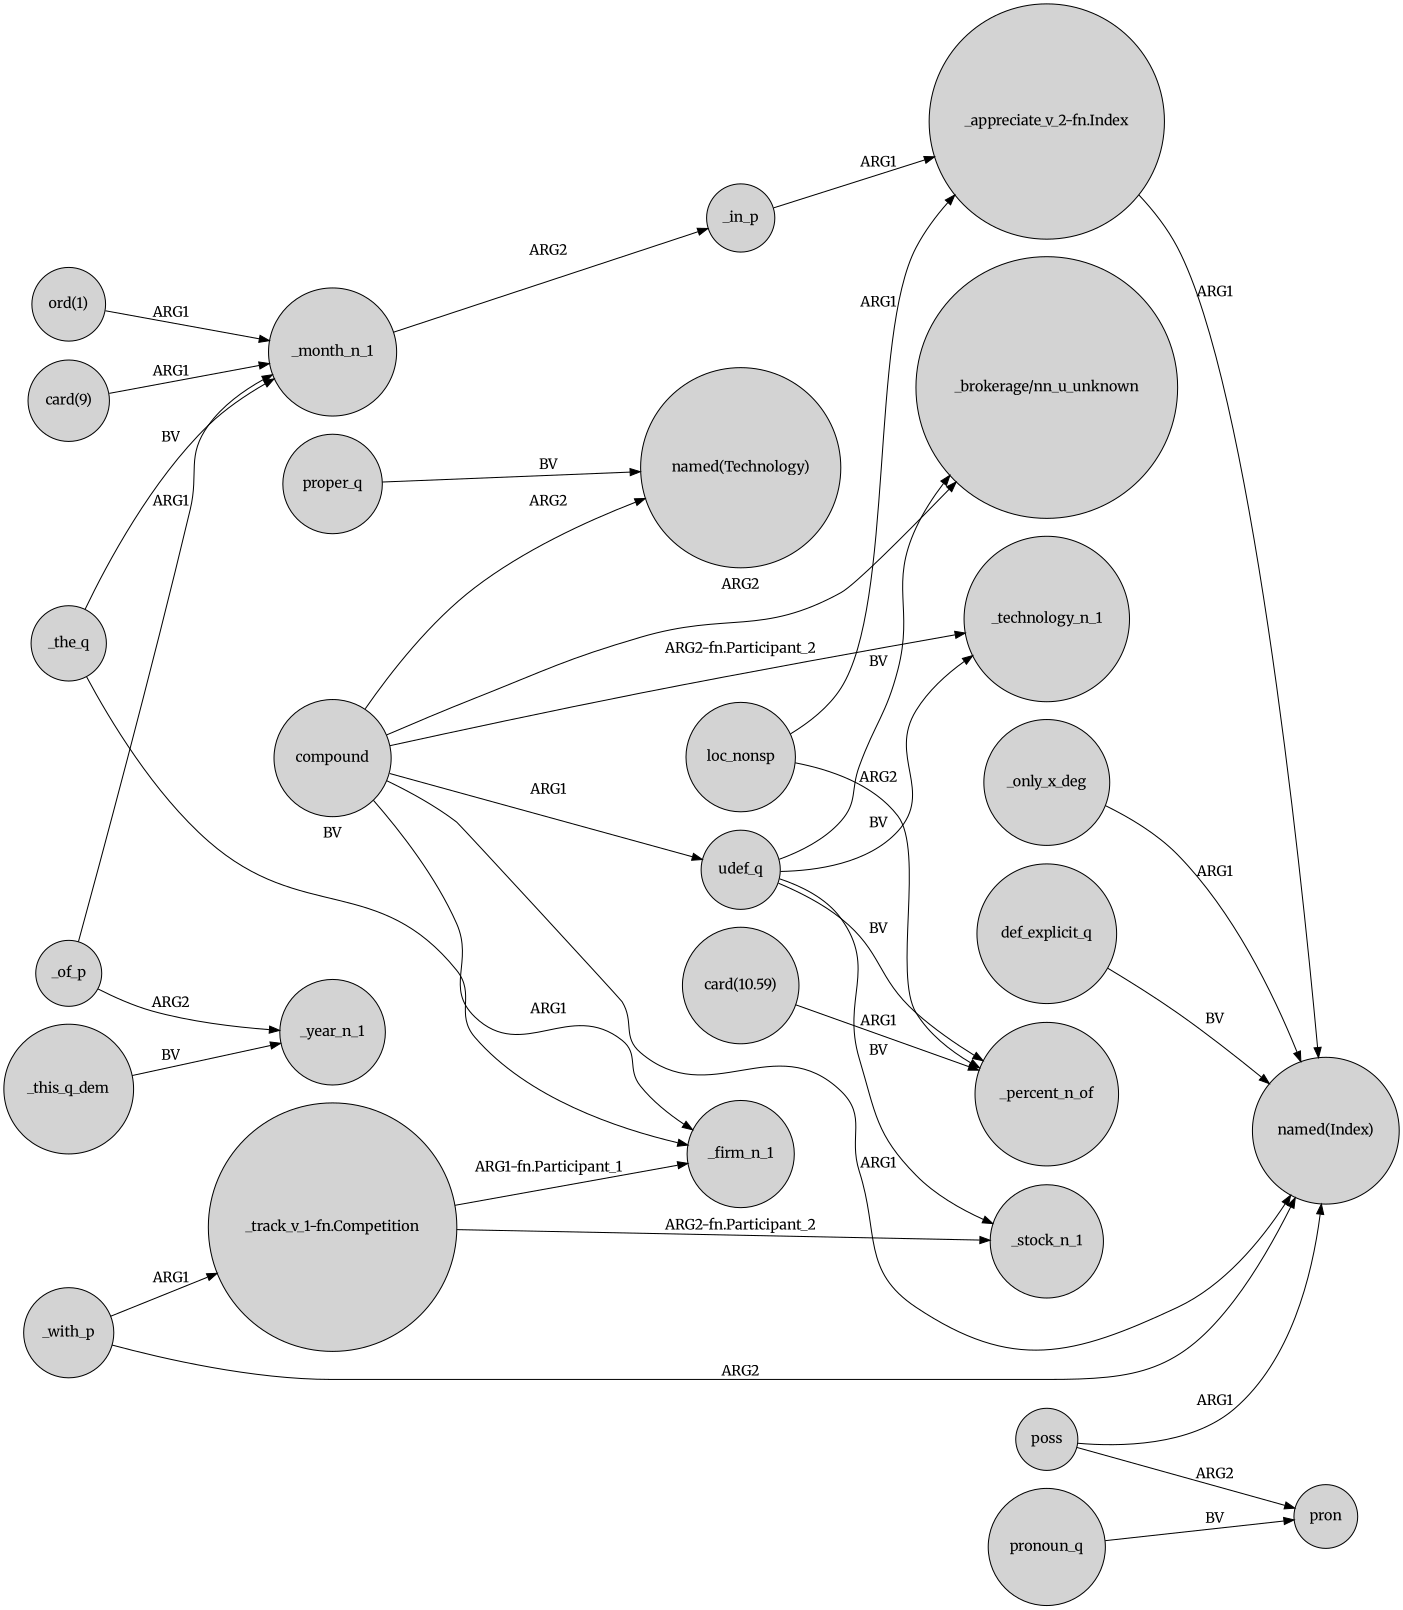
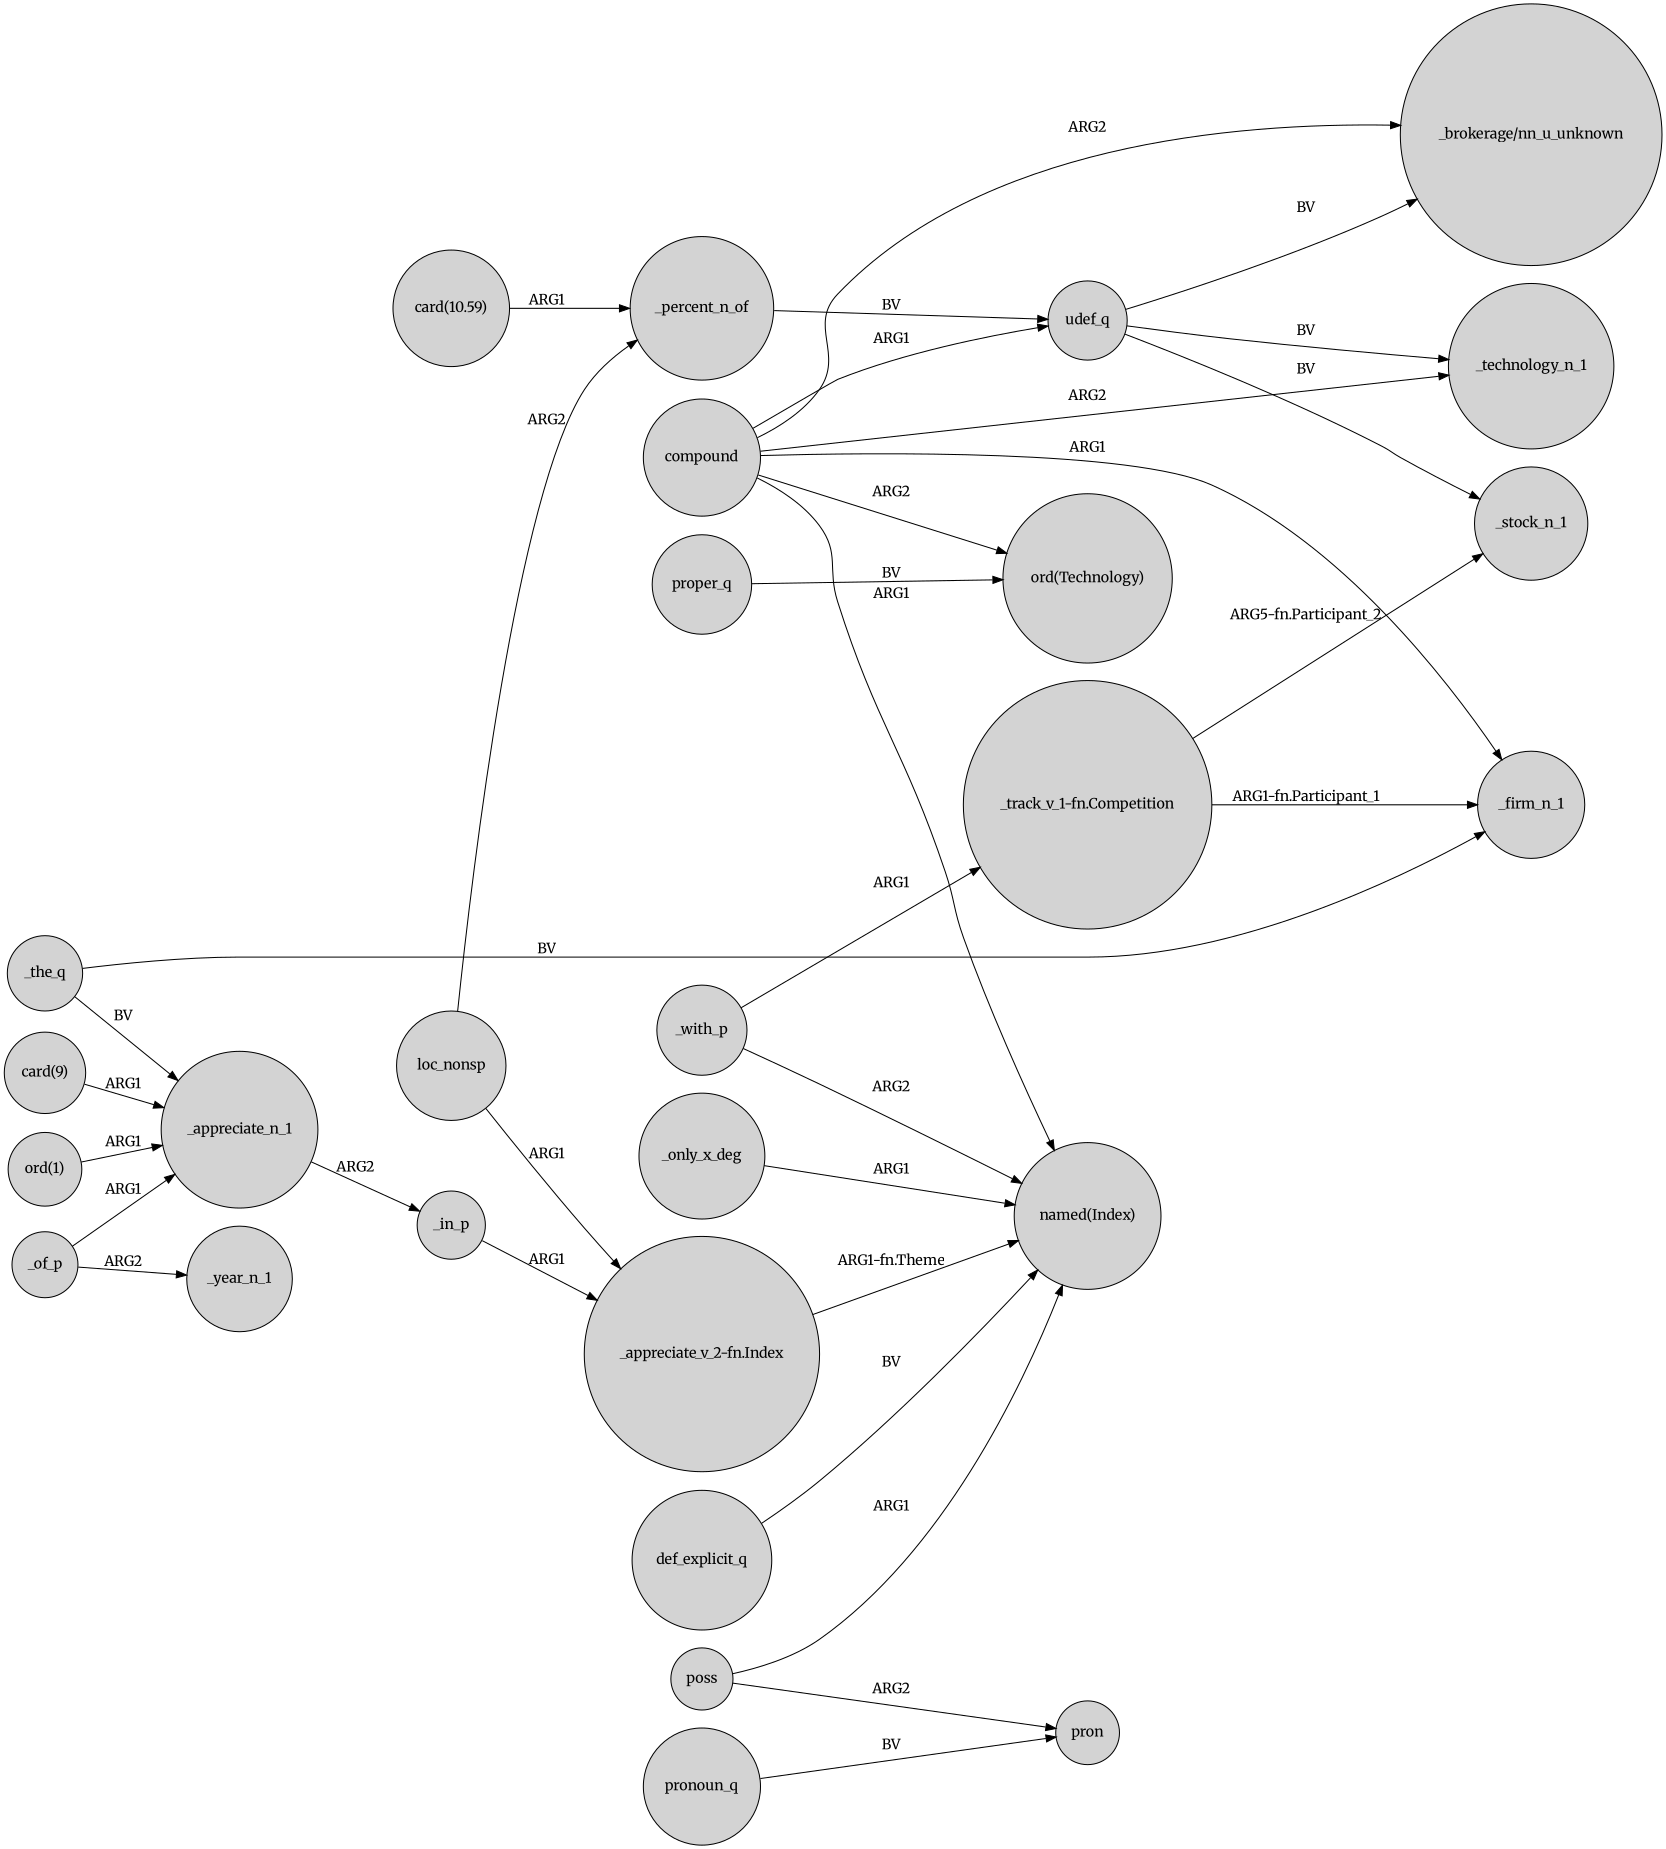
(1215, 293) -> (891, 1261)
(333, 352) -> (240, 1130)
(741, 468) -> (1088, 578)
(741, 649) -> (1088, 396)
(879, 965) -> (906, 315)
(69, 1089) -> none
(741, 1226) -> (1306, 615)
